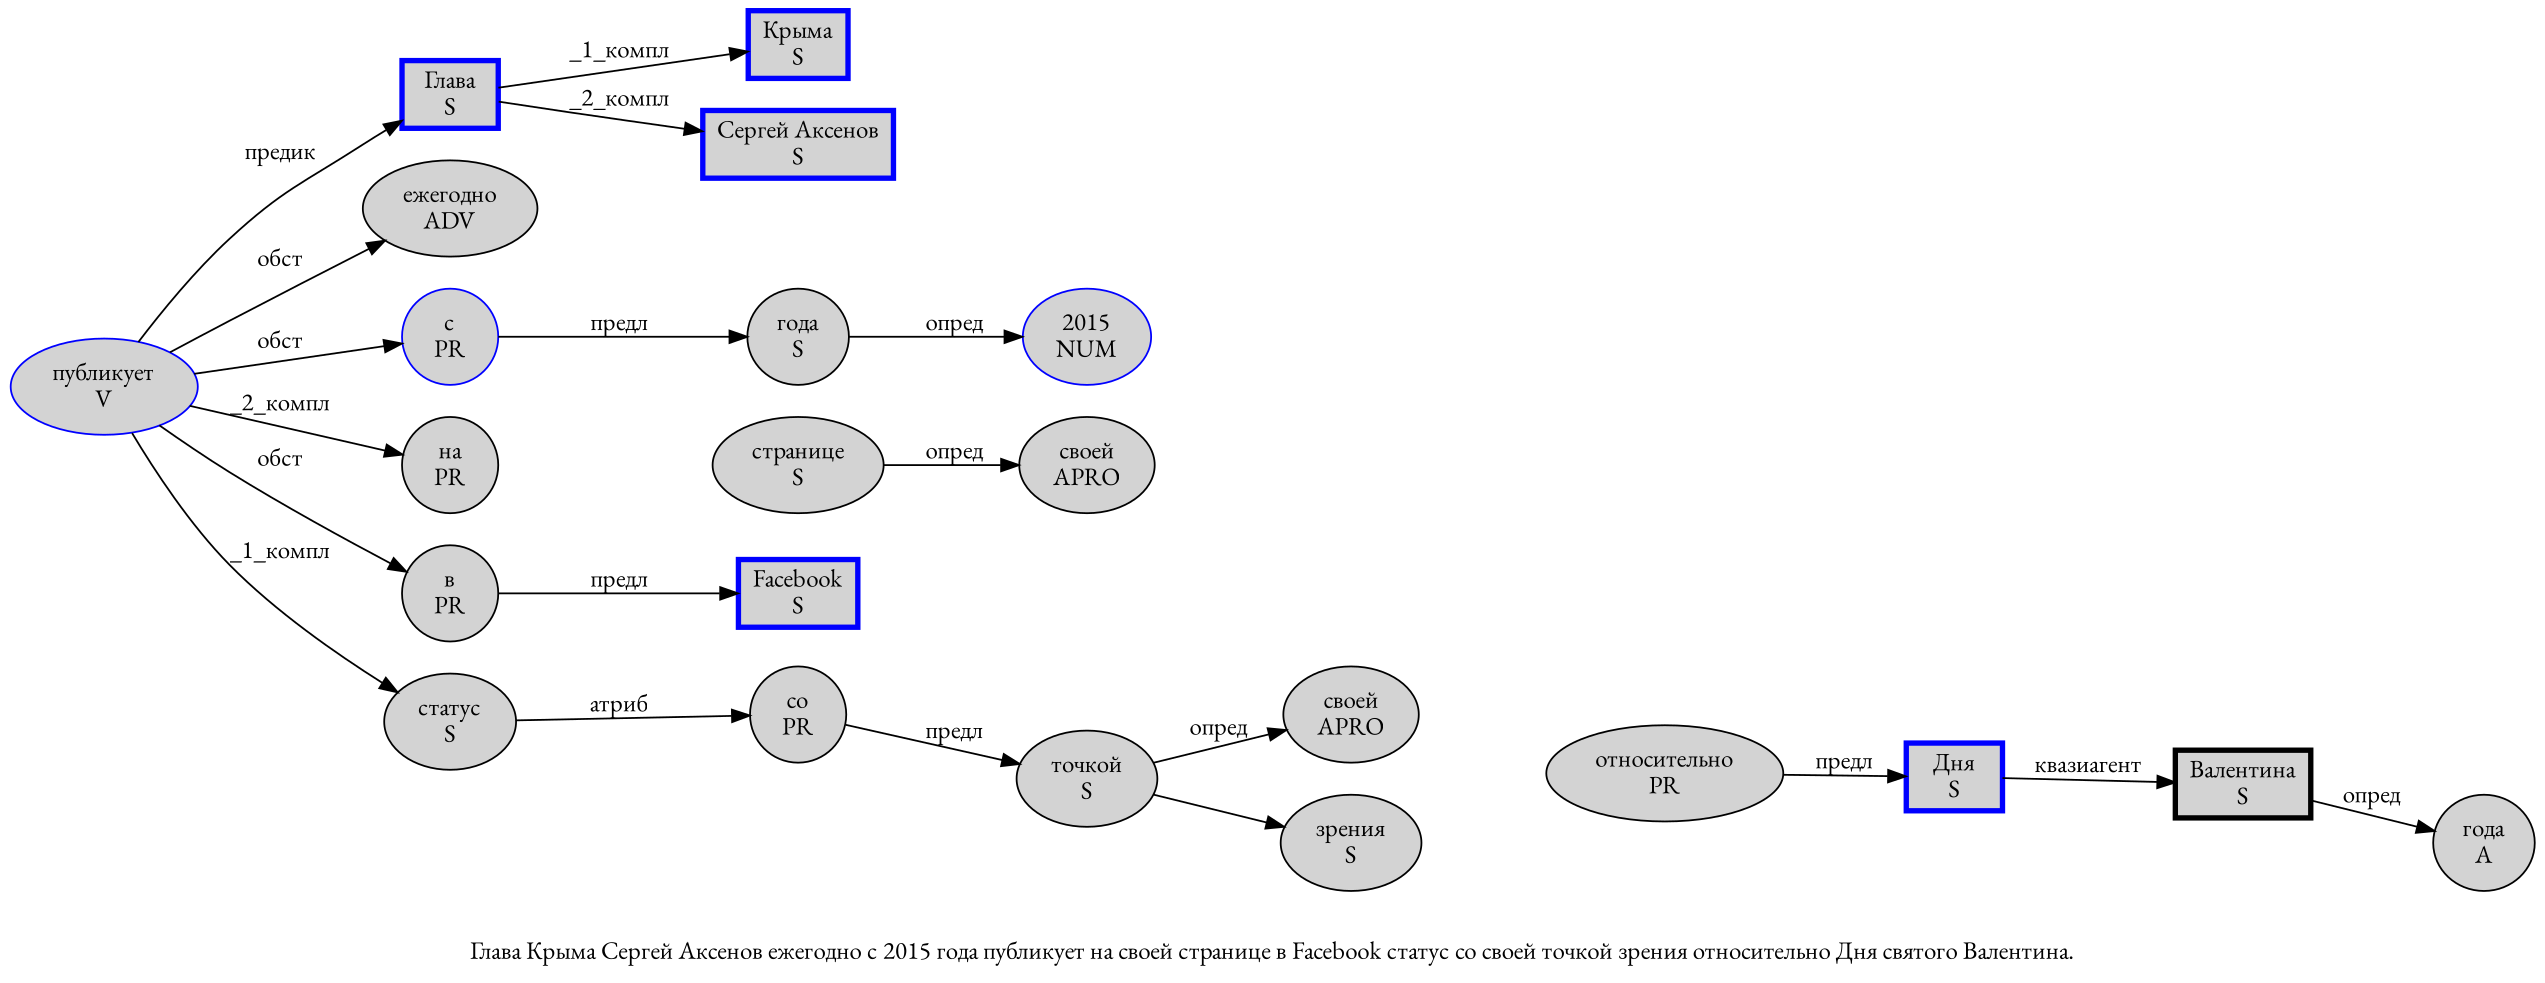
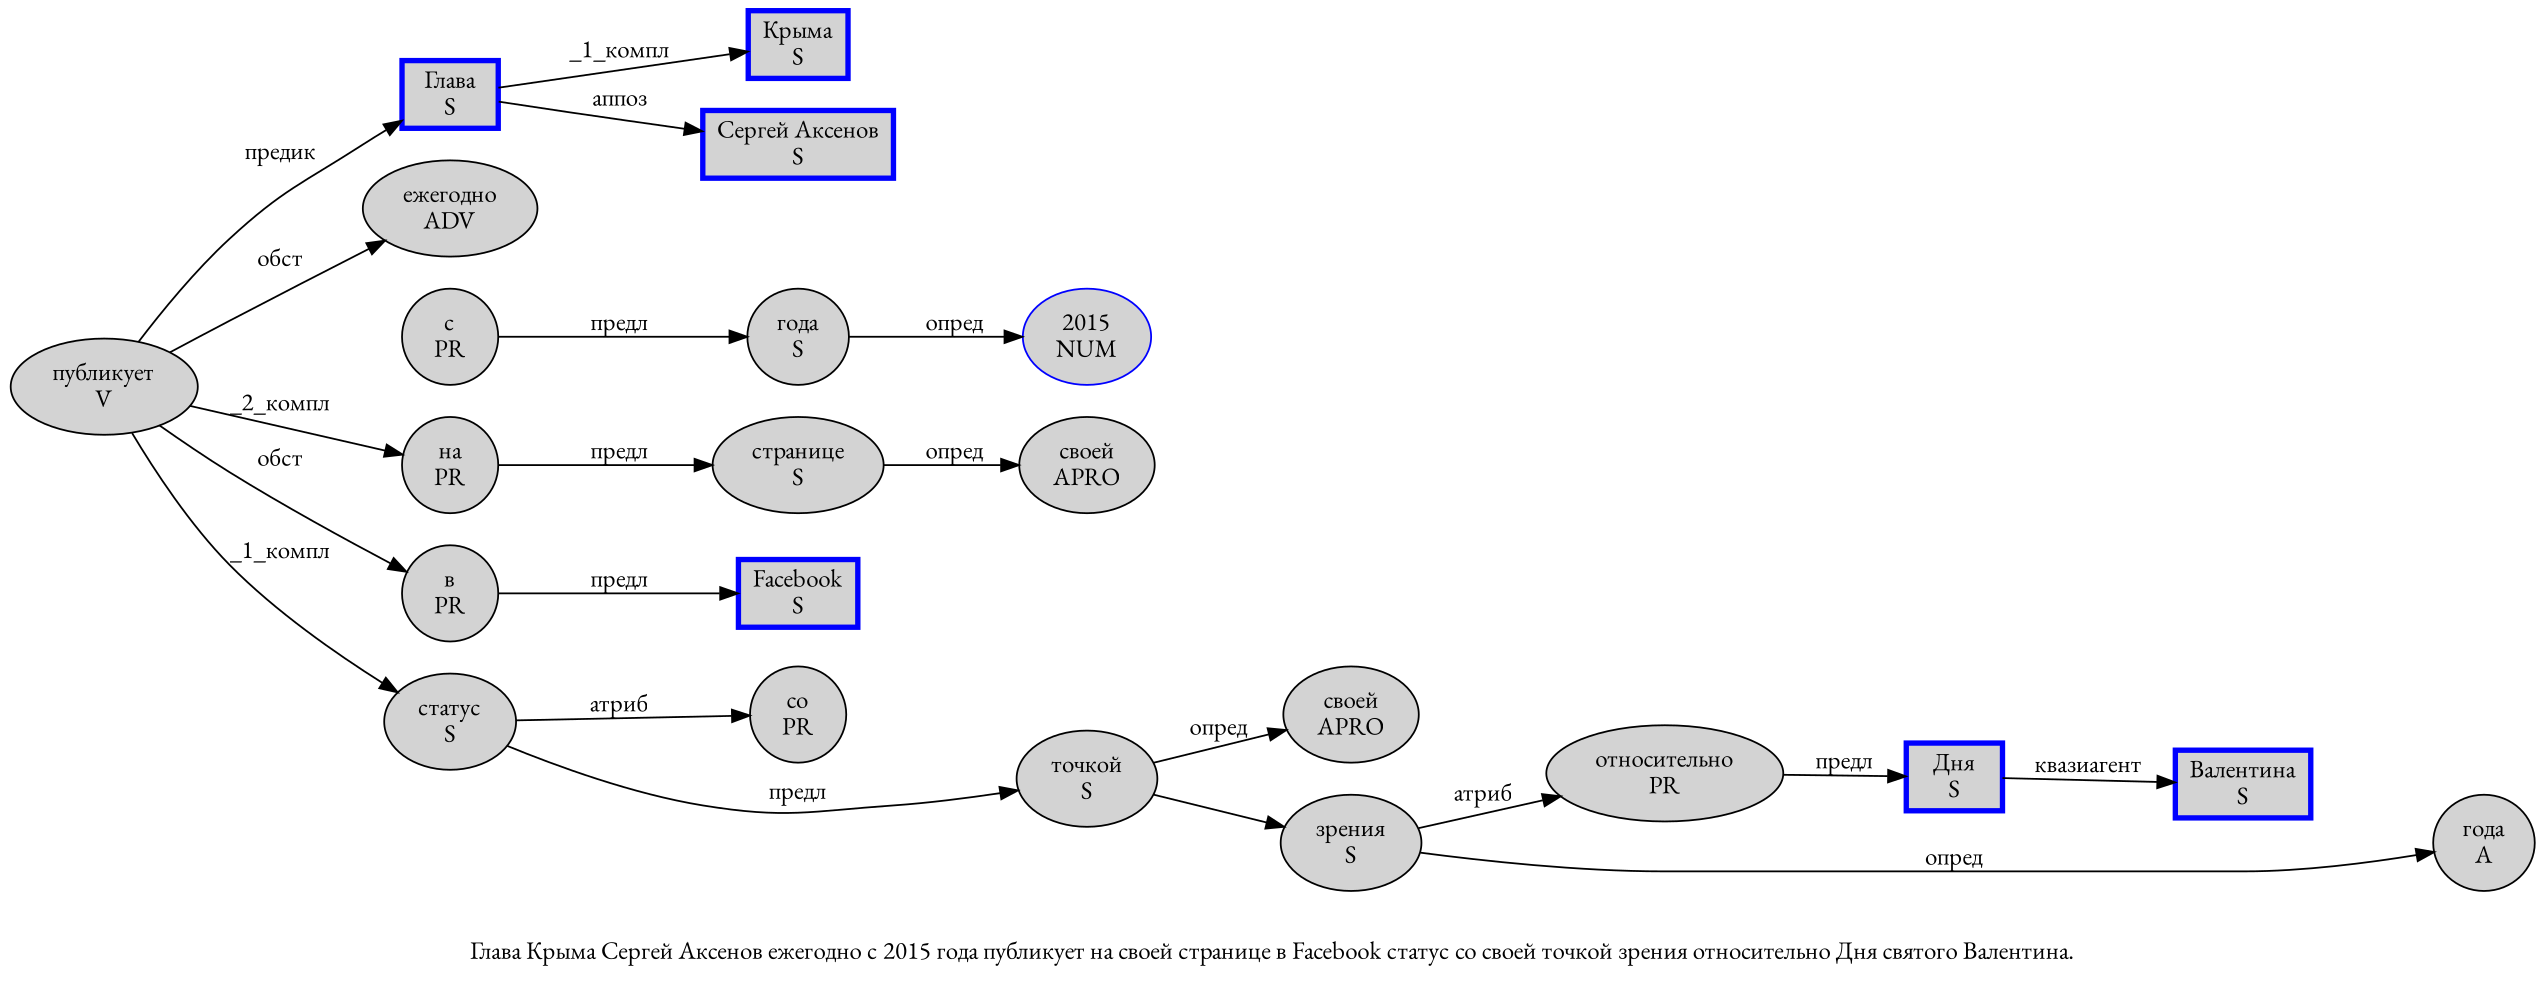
(620, 99) -> (620, 99)
(450, 337) -> (450, 337)
(289, 360) -> none
(104, 387) -> (104, 387)
none -> (596, 465)
(924, 742) -> (749, 811)
(2243, 784) -> (2243, 784)
none -> (1481, 814)
(2364, 814) -> (1919, 871)
